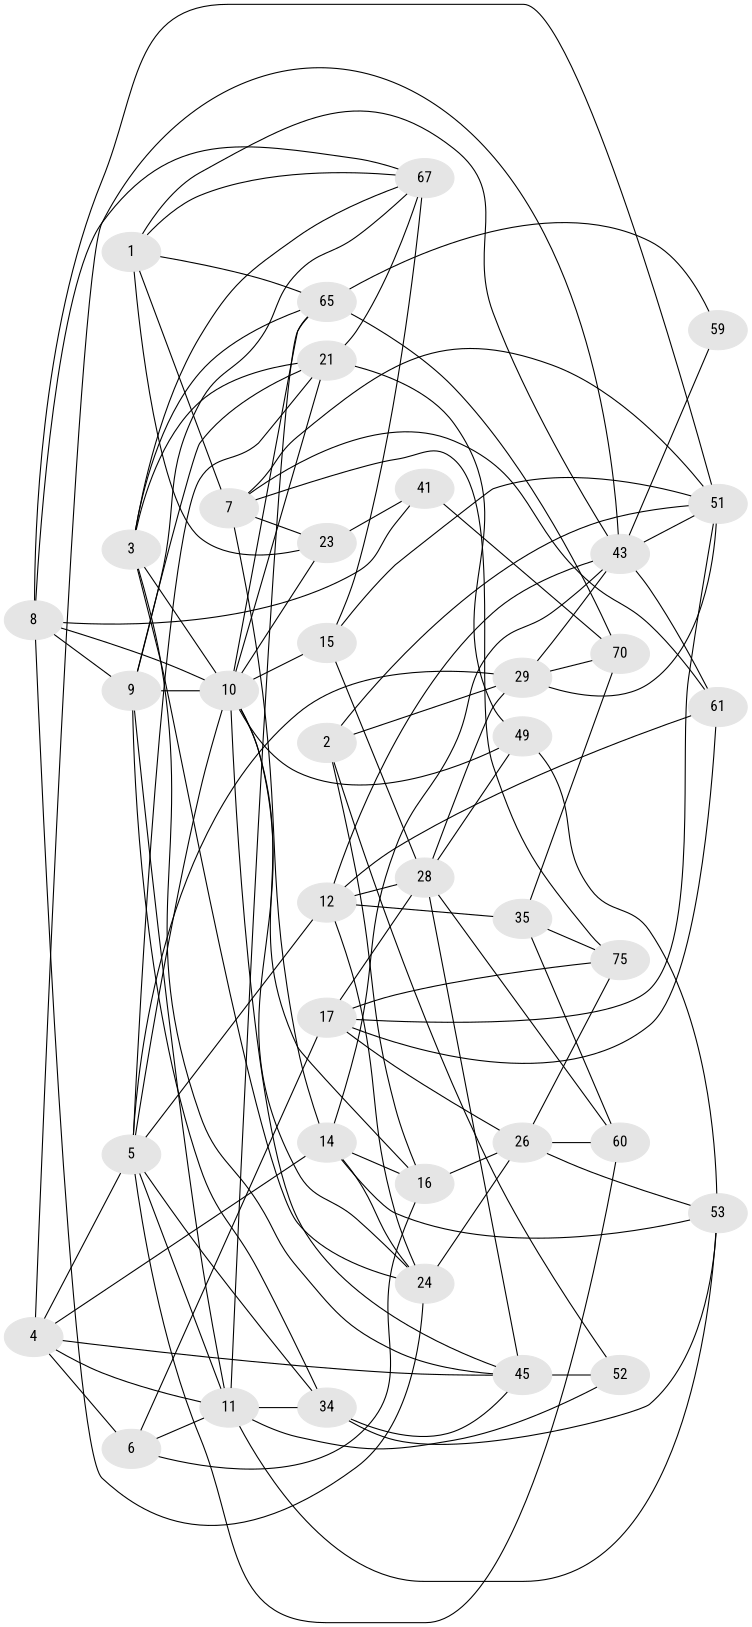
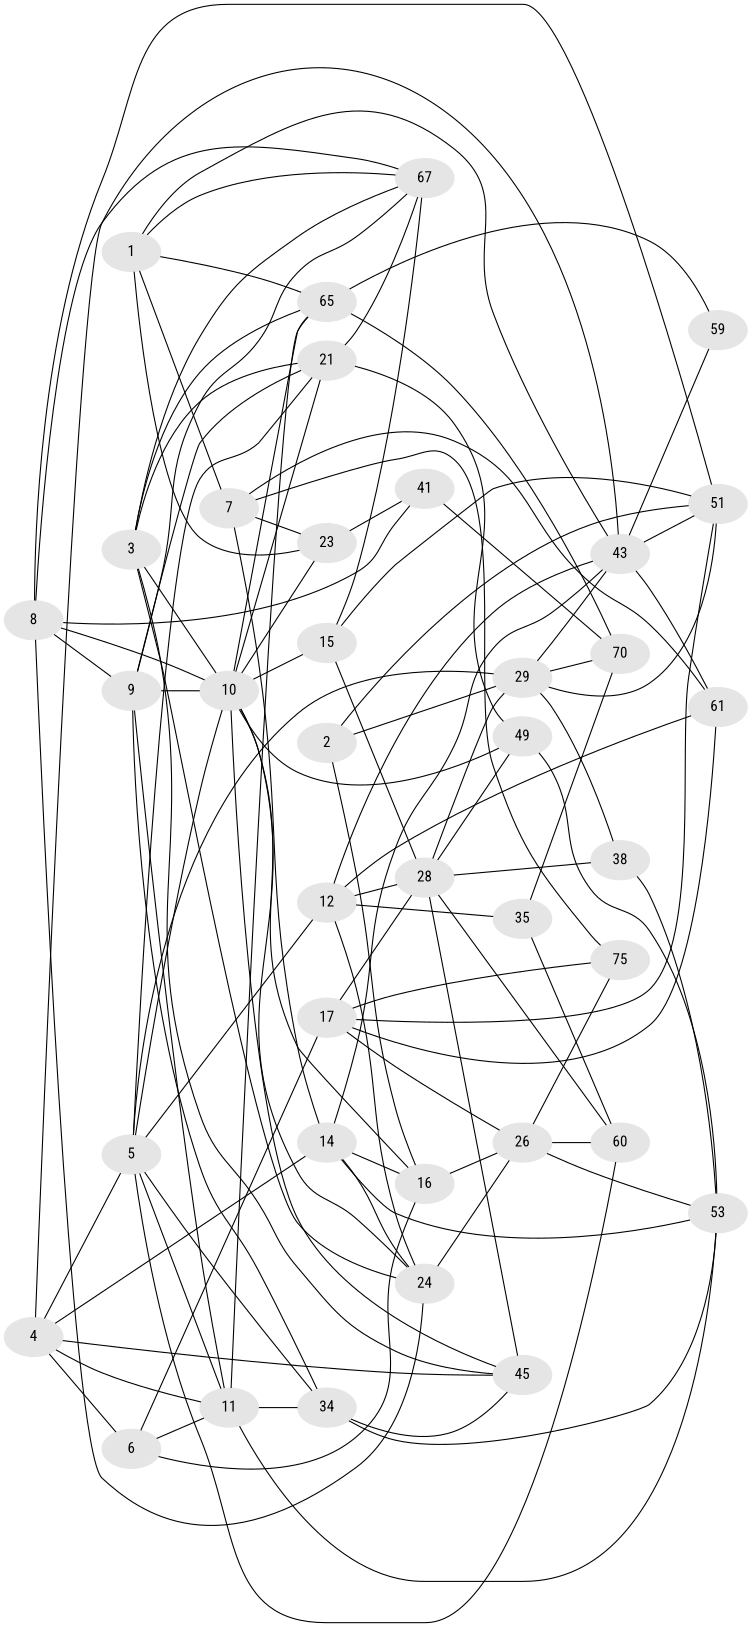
(474, 349) -> none
none -> (620, 860)
(571, 939) -> none
(620, 1375) -> none
